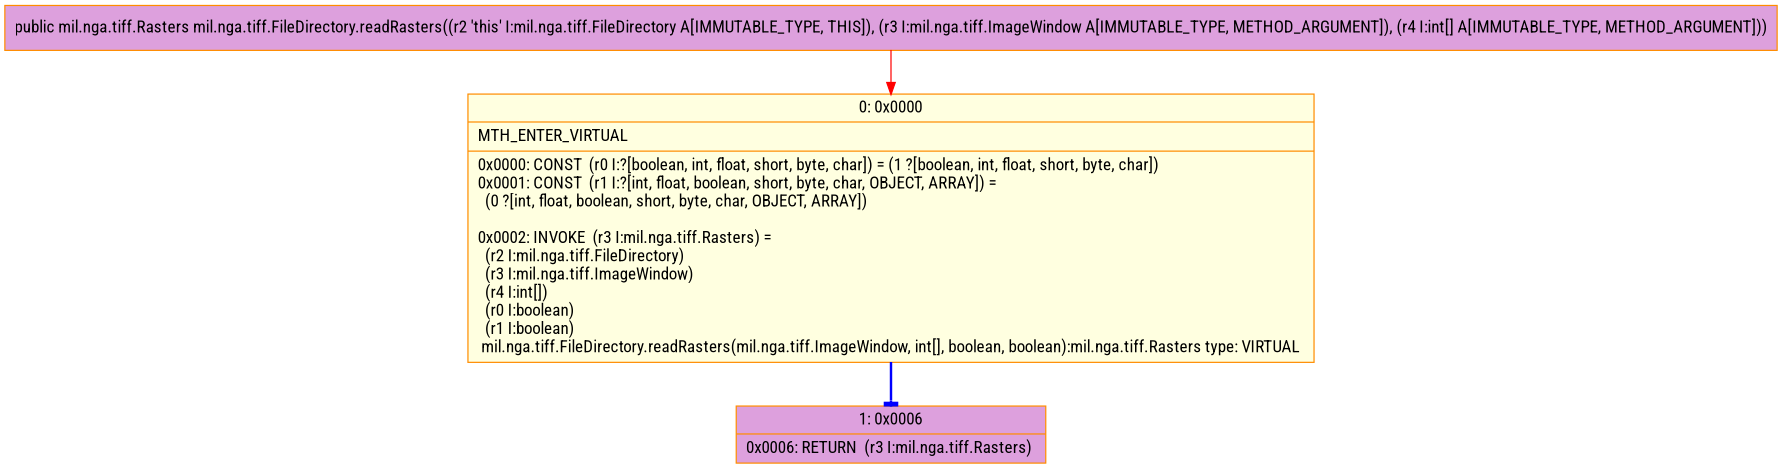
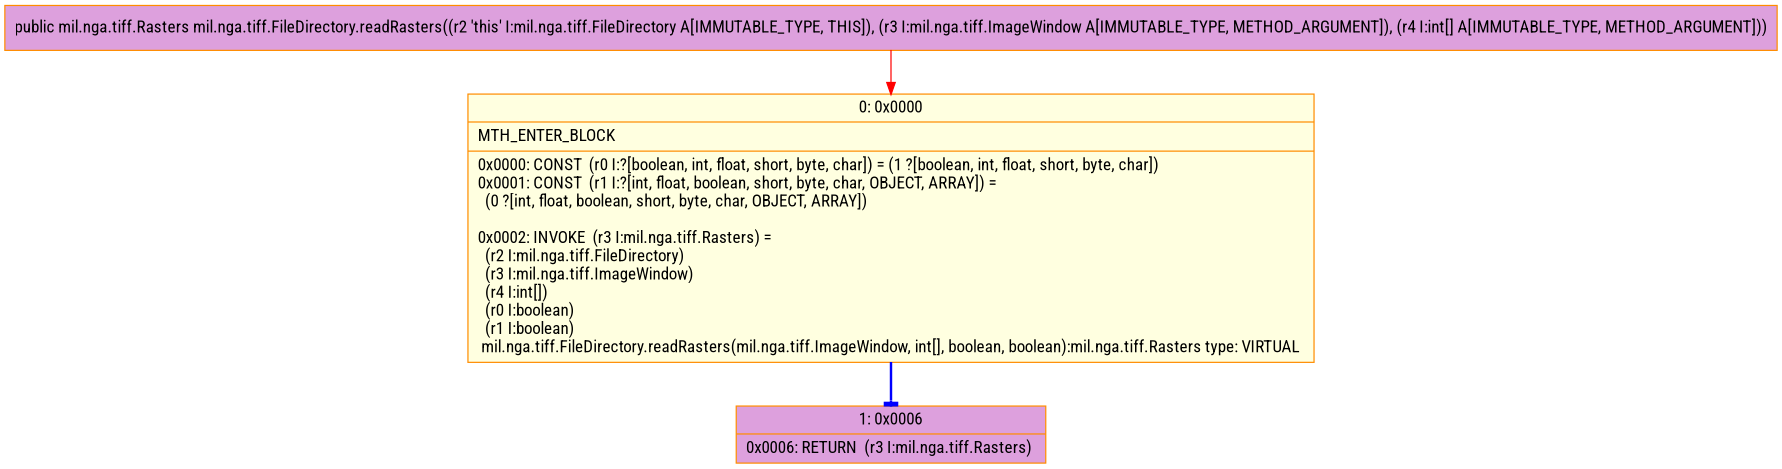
(553, 136) -> (547, 136)
